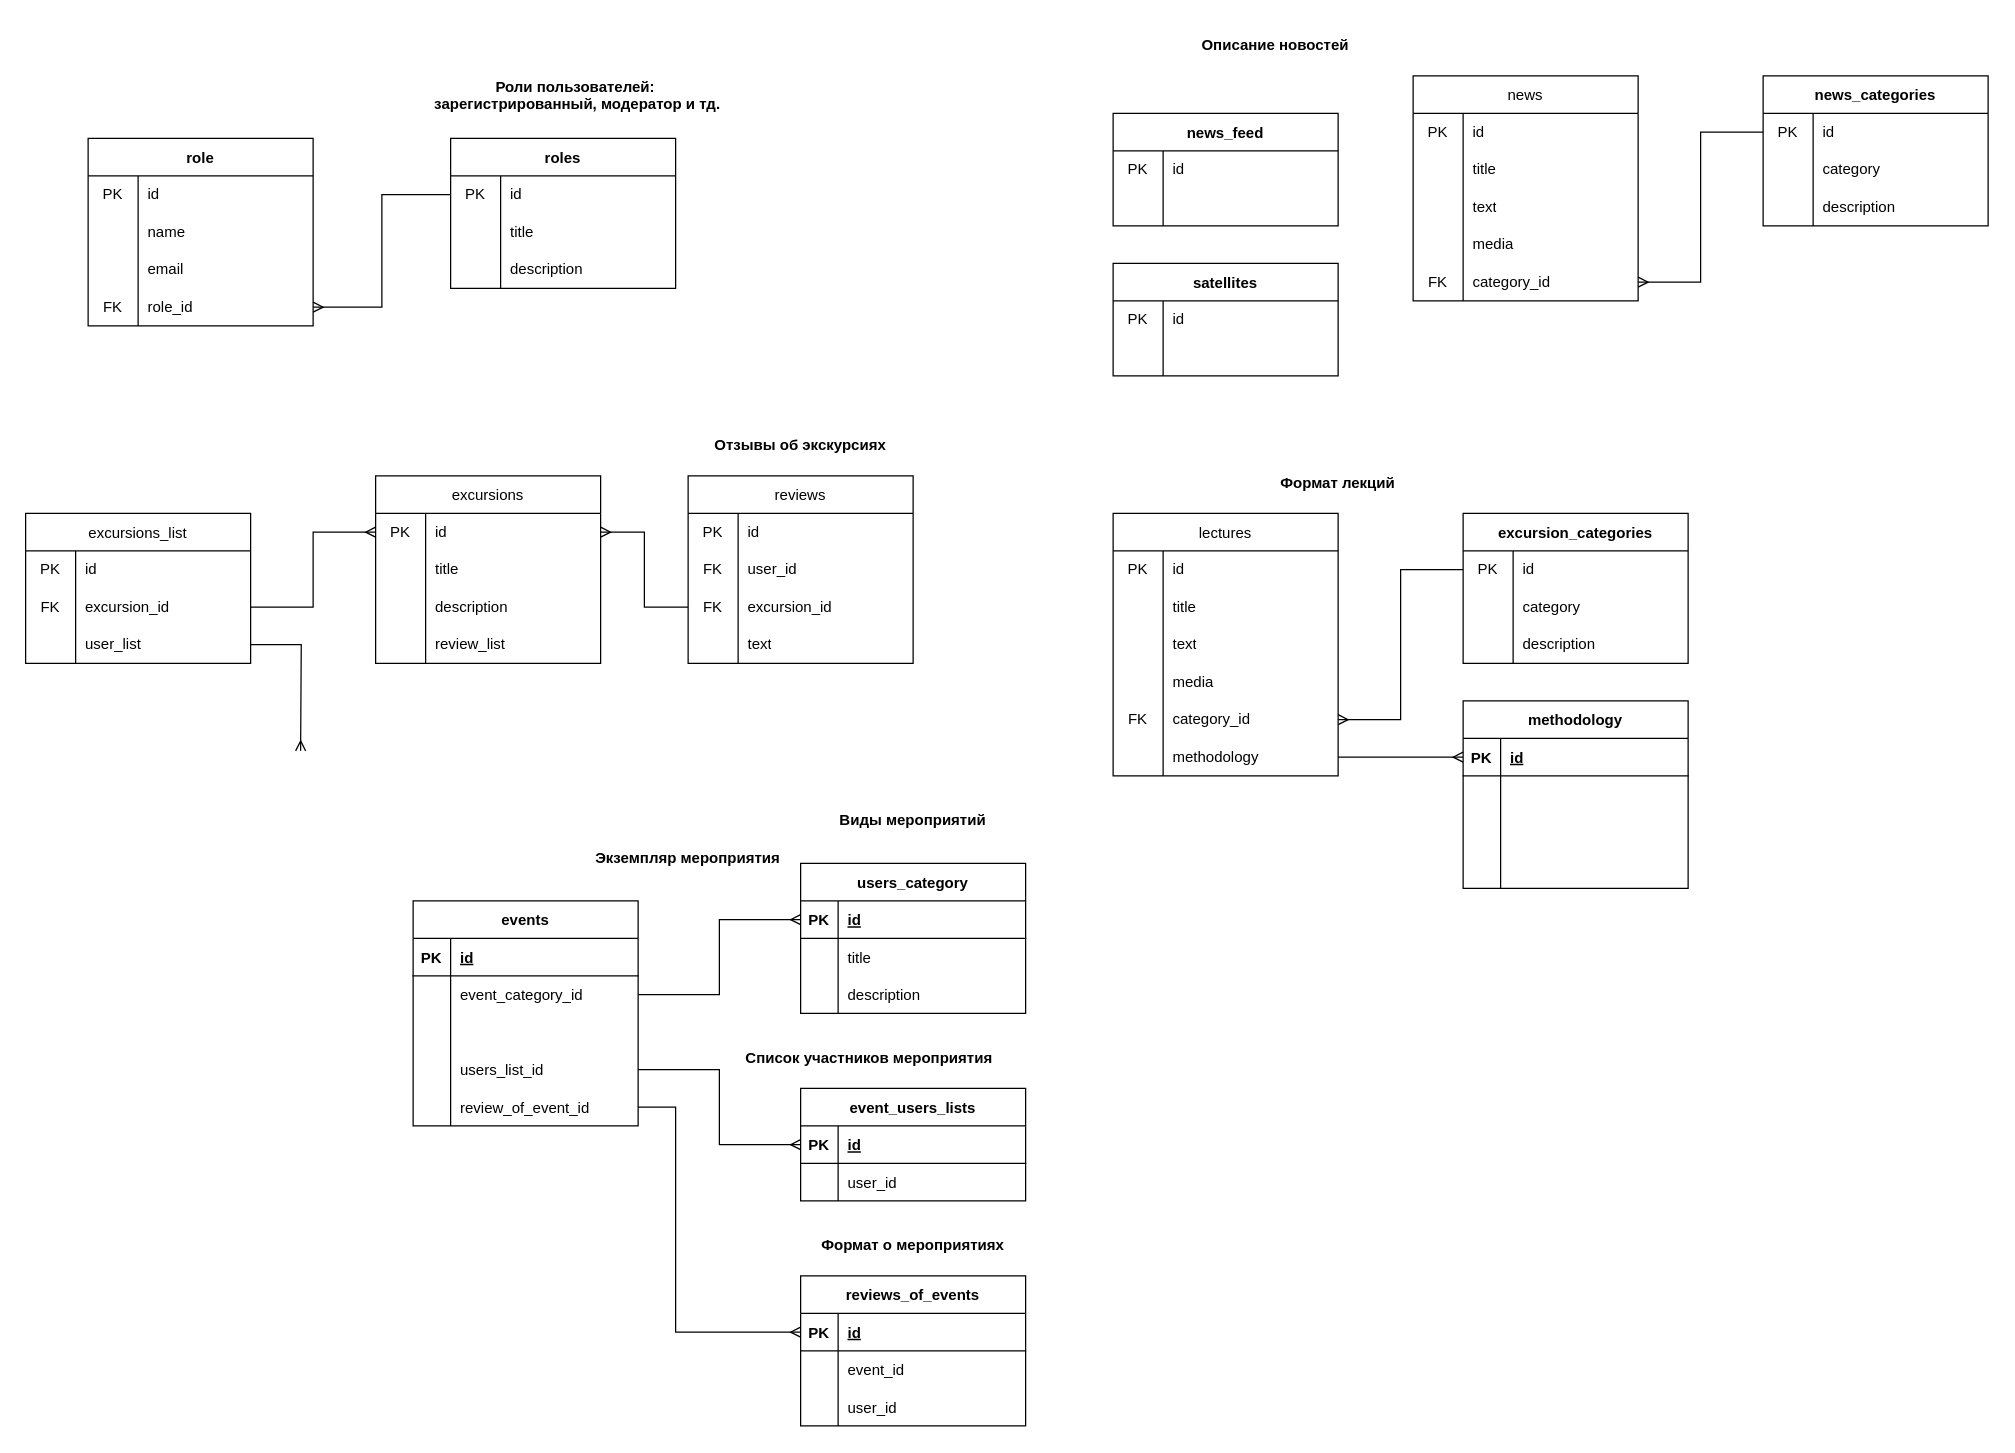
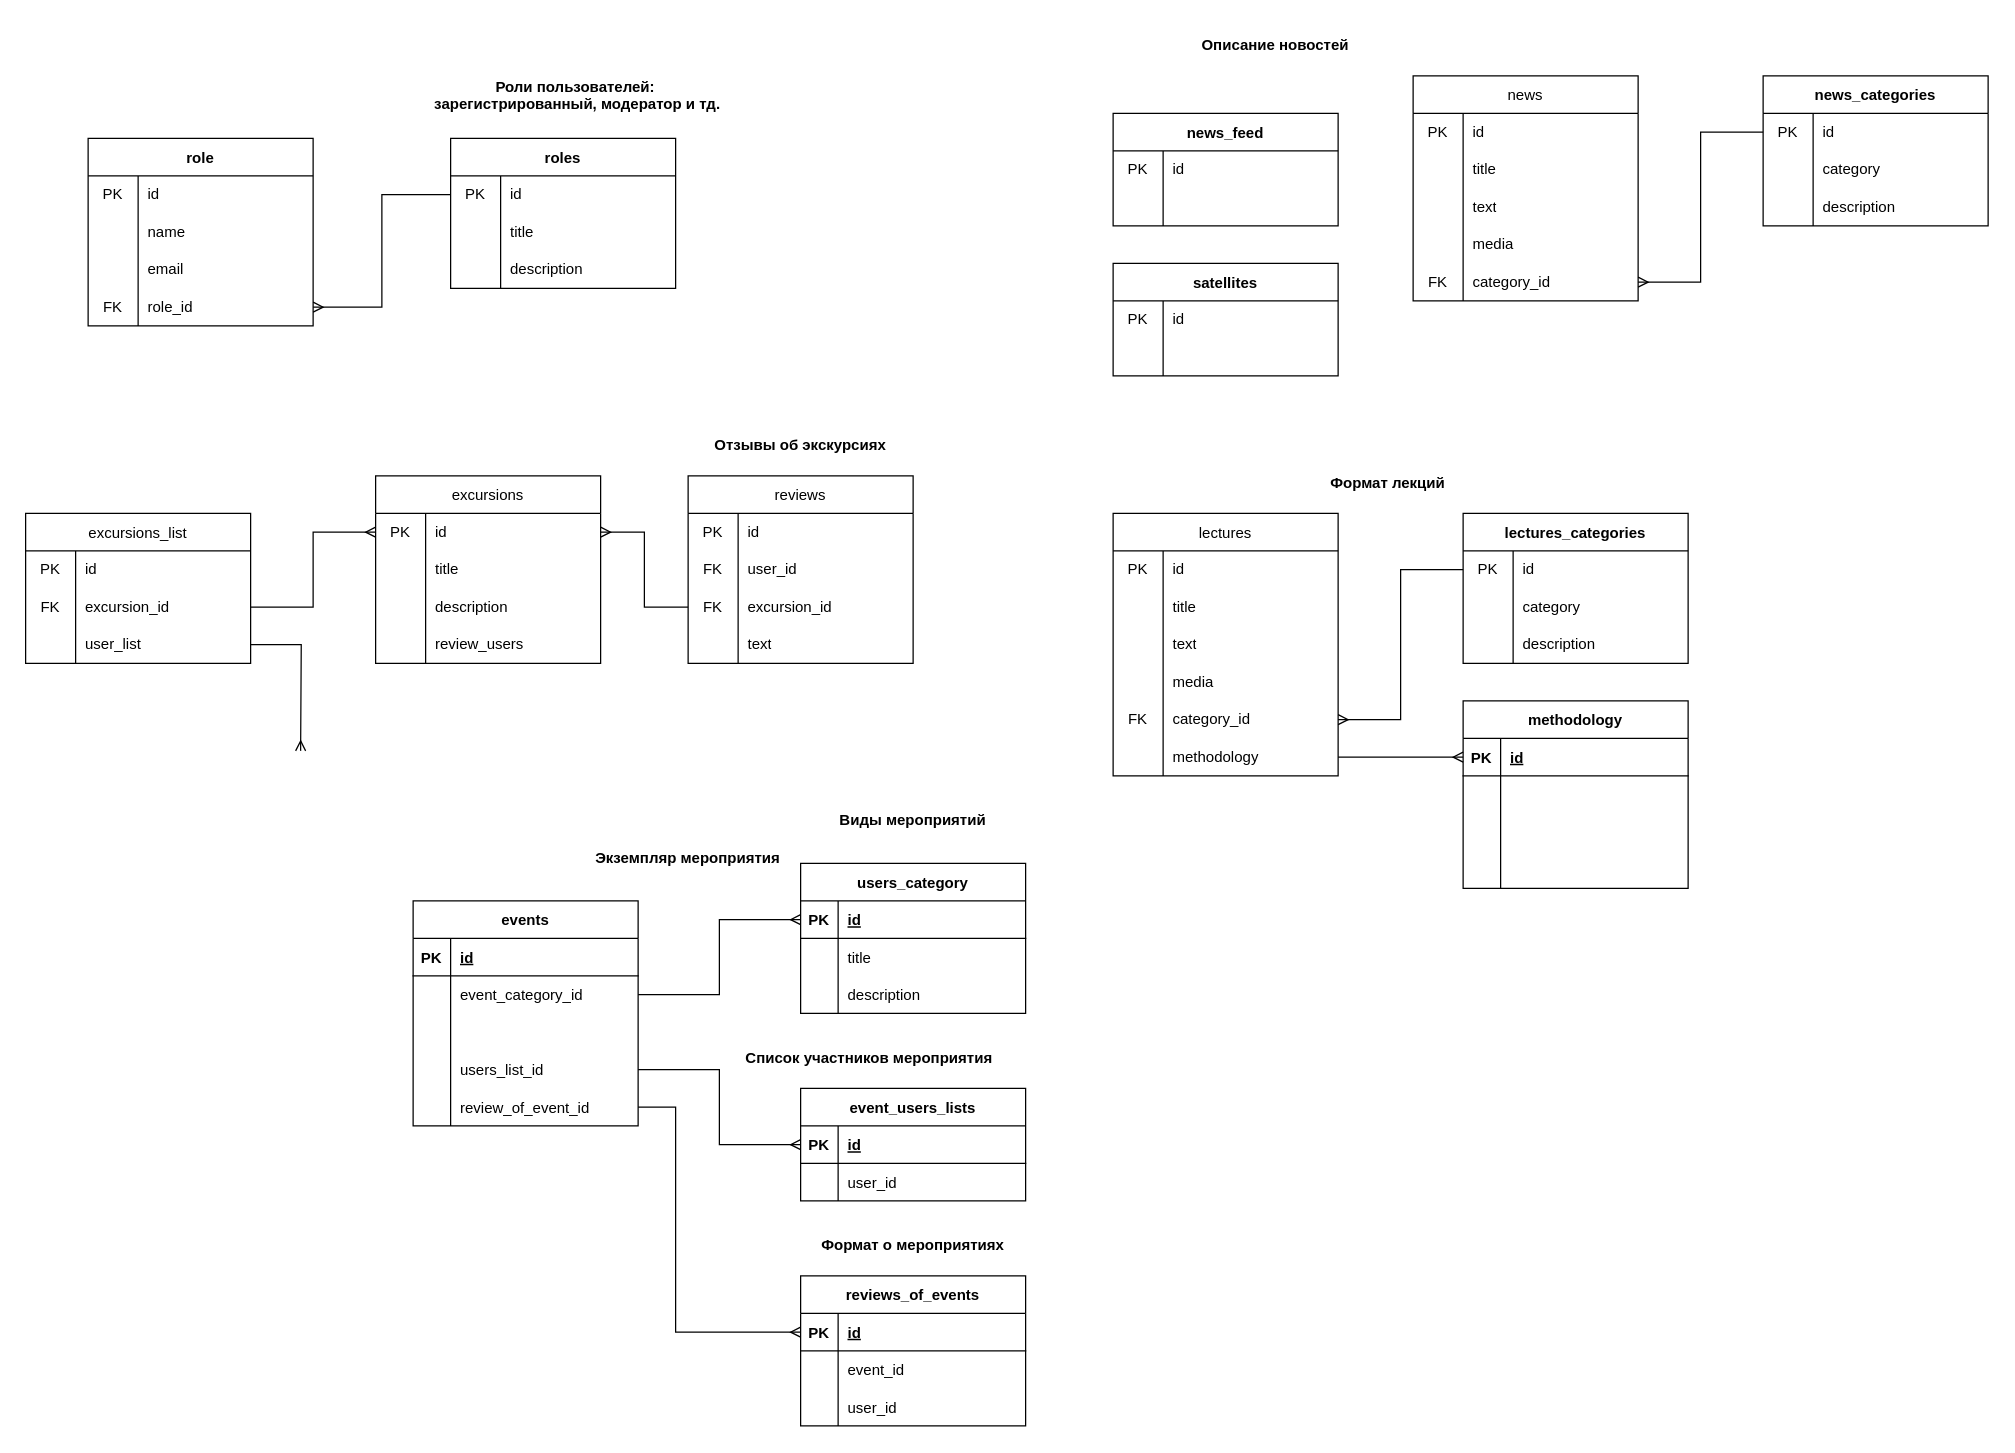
(1338, 482) -> (1388, 482)
(1575, 533) -> (1575, 533)
(476, 644) -> (484, 644)
